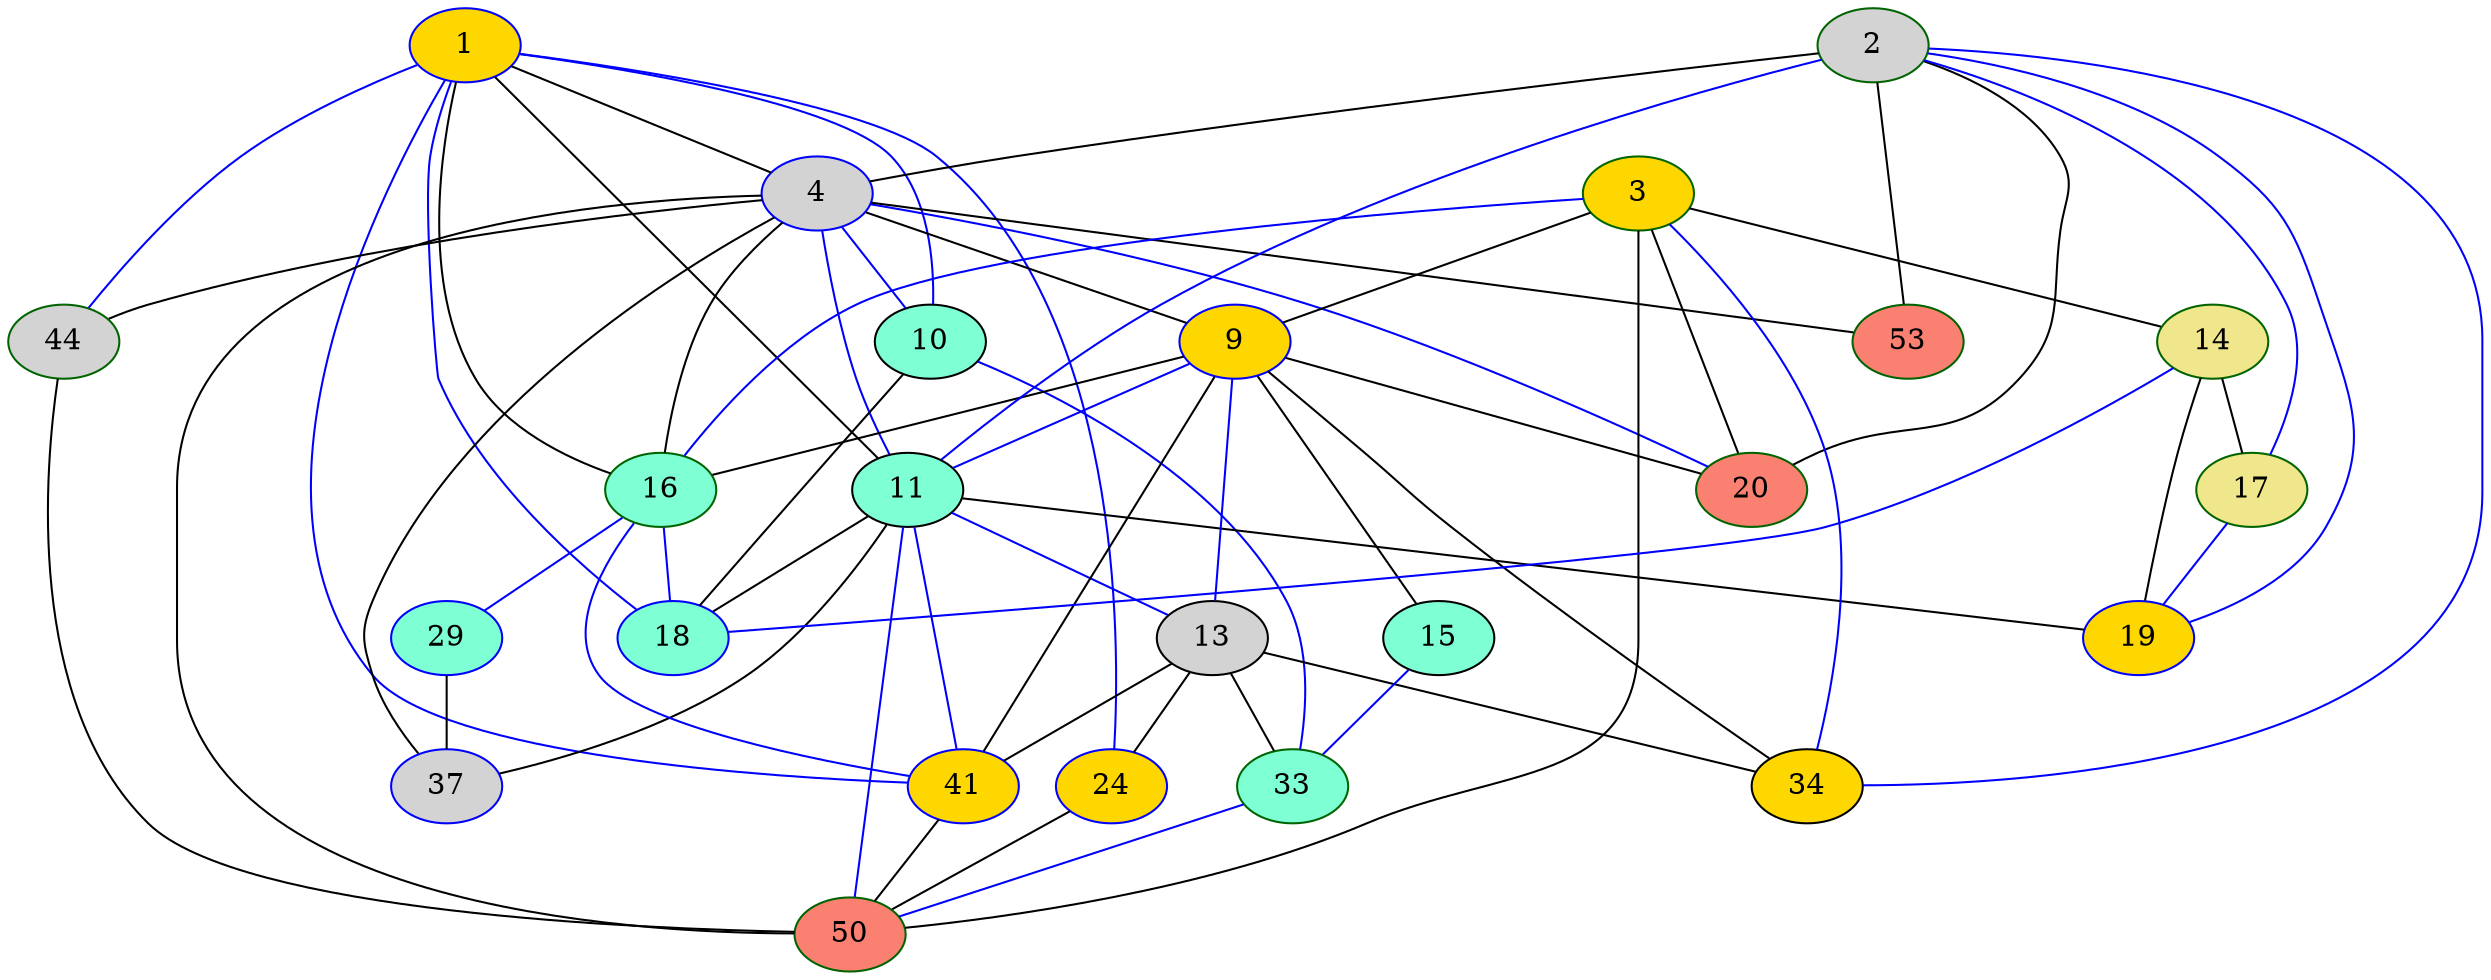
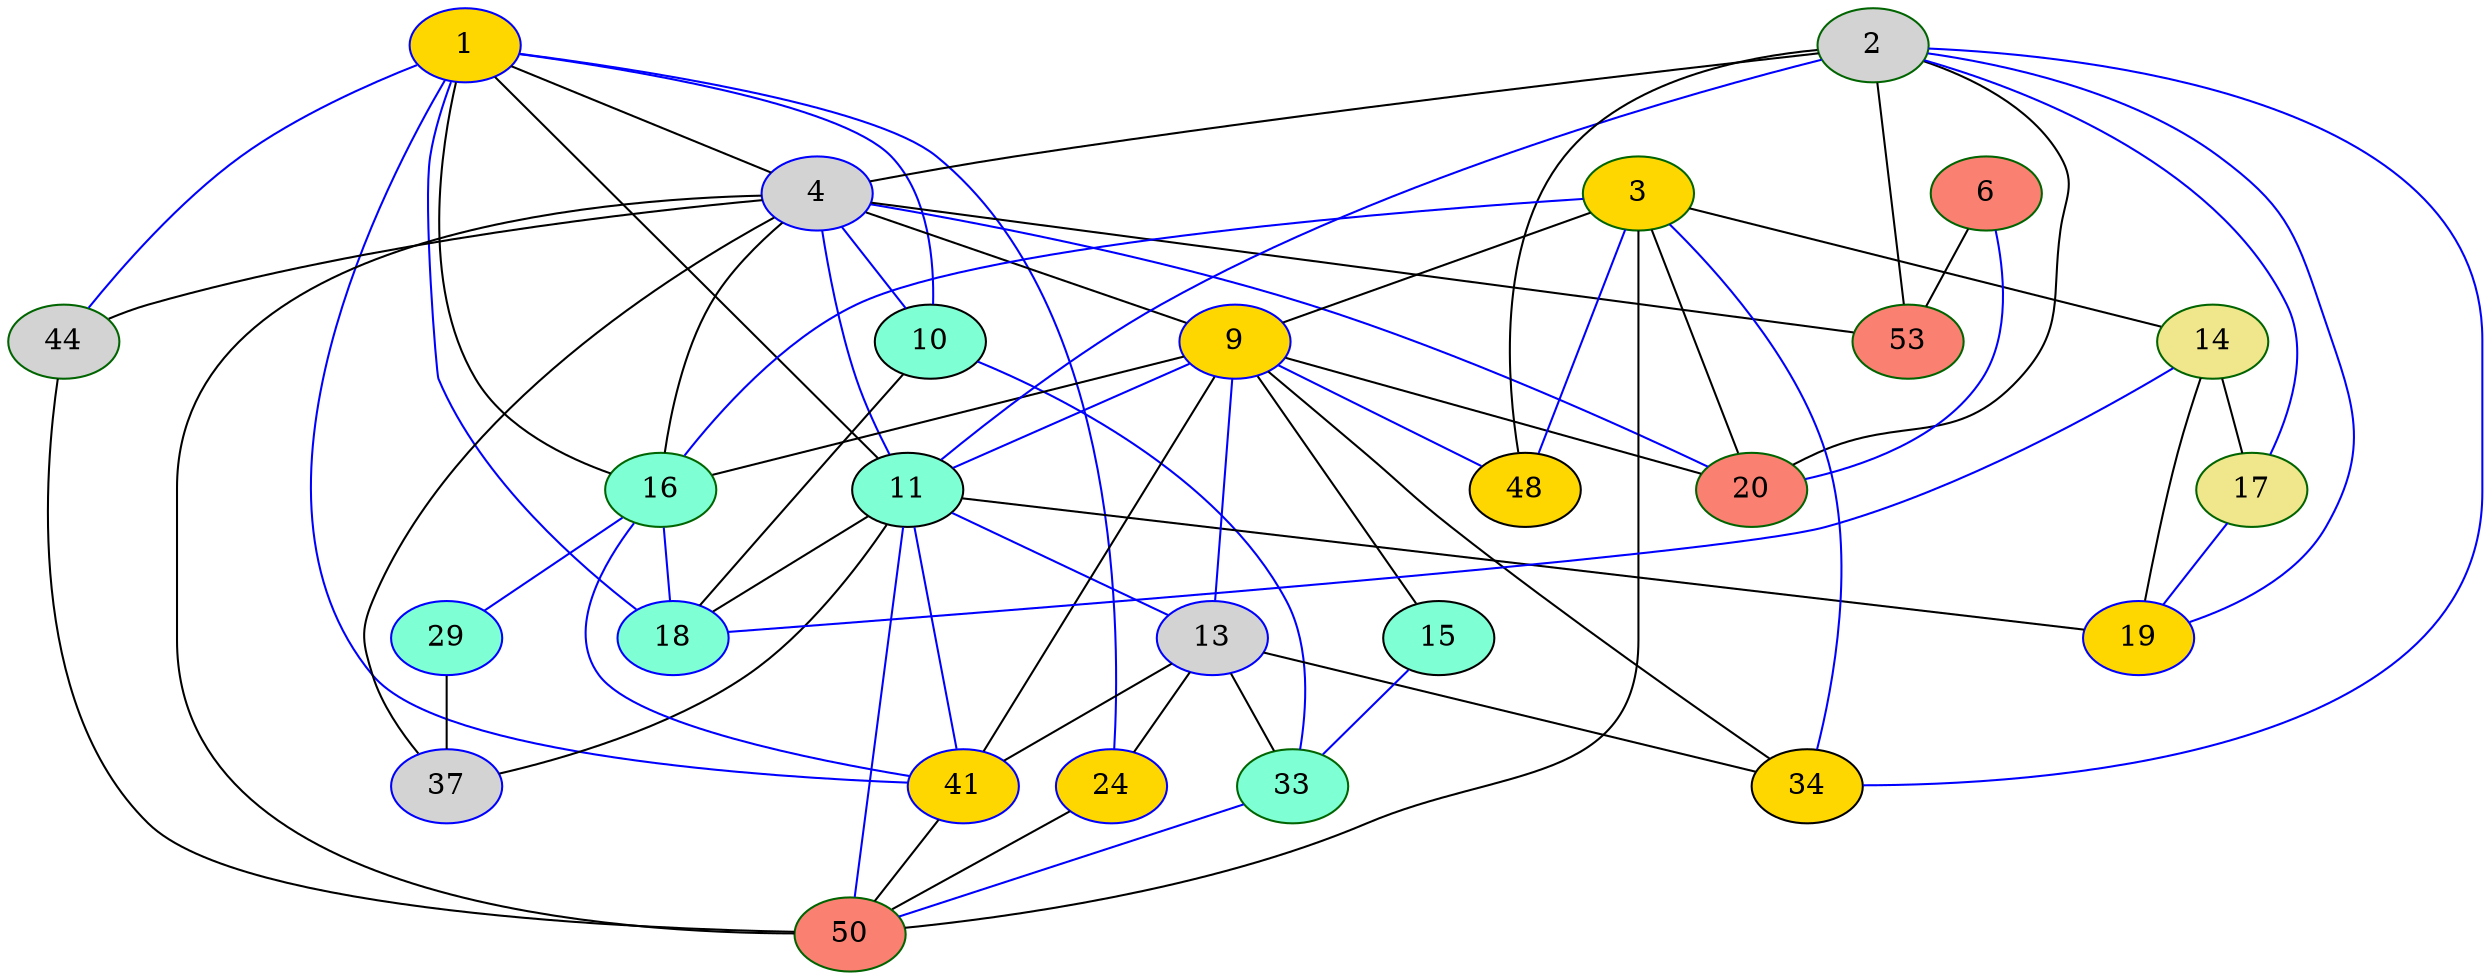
none -> (1986, 193)
none -> (1525, 490)
(1212, 638) -> (1212, 638)
